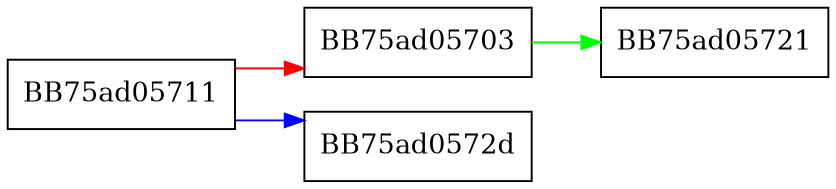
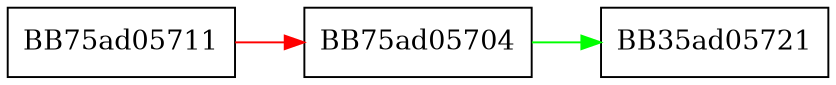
(418, 42) -> (418, 42)
(715, 42) -> (715, 42)
(418, 146) -> none
